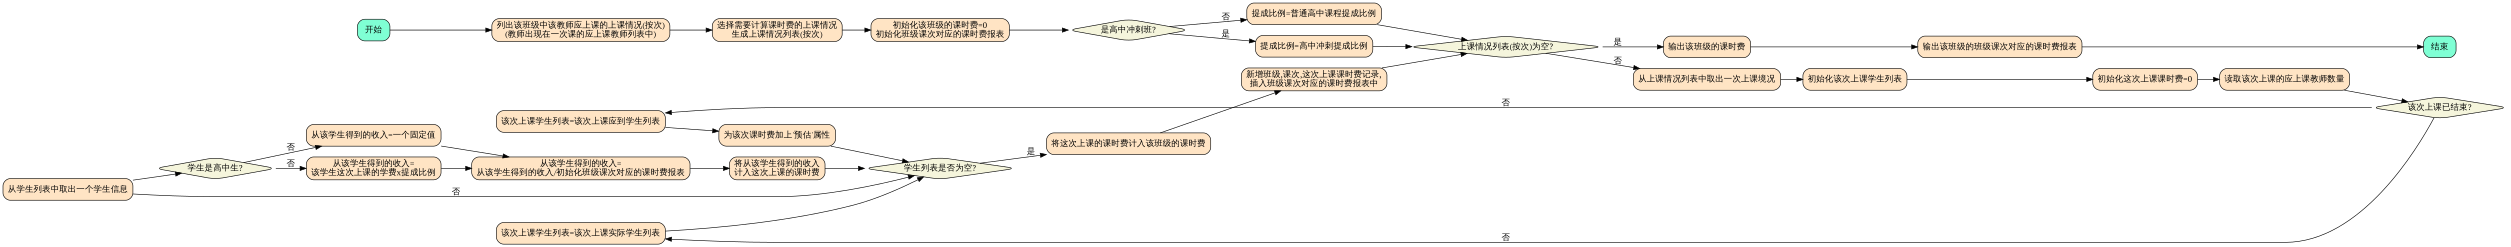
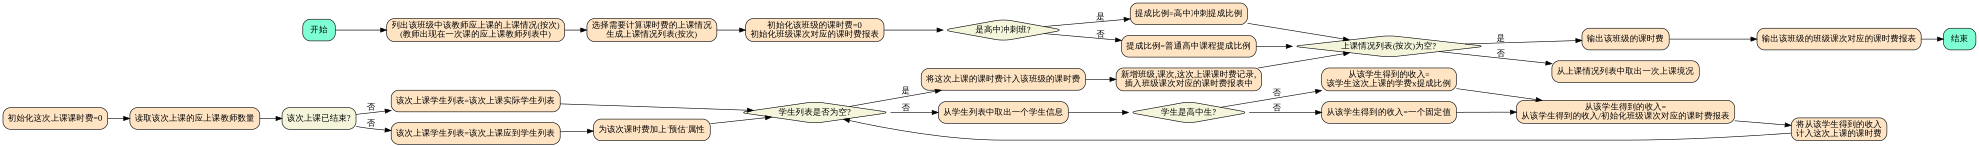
(1855, 79) -> none
(2440, 108) -> (319, 118)
(521, 197) -> (911, 112)
